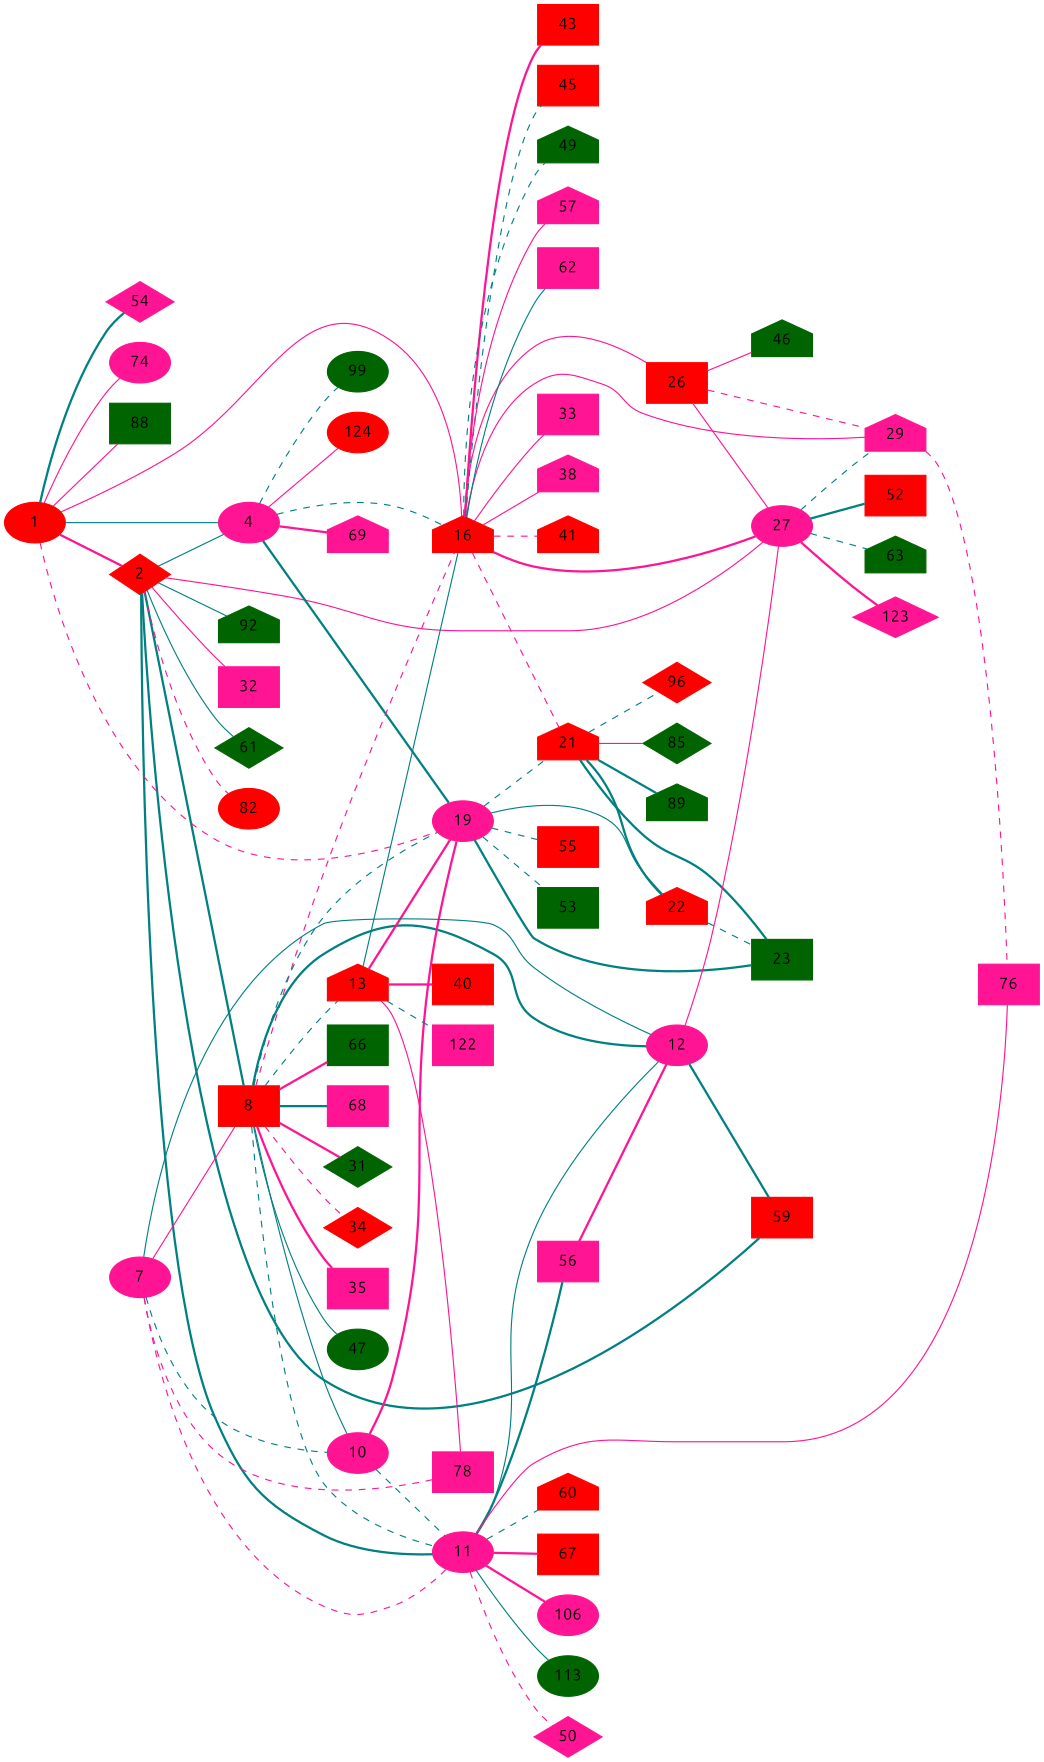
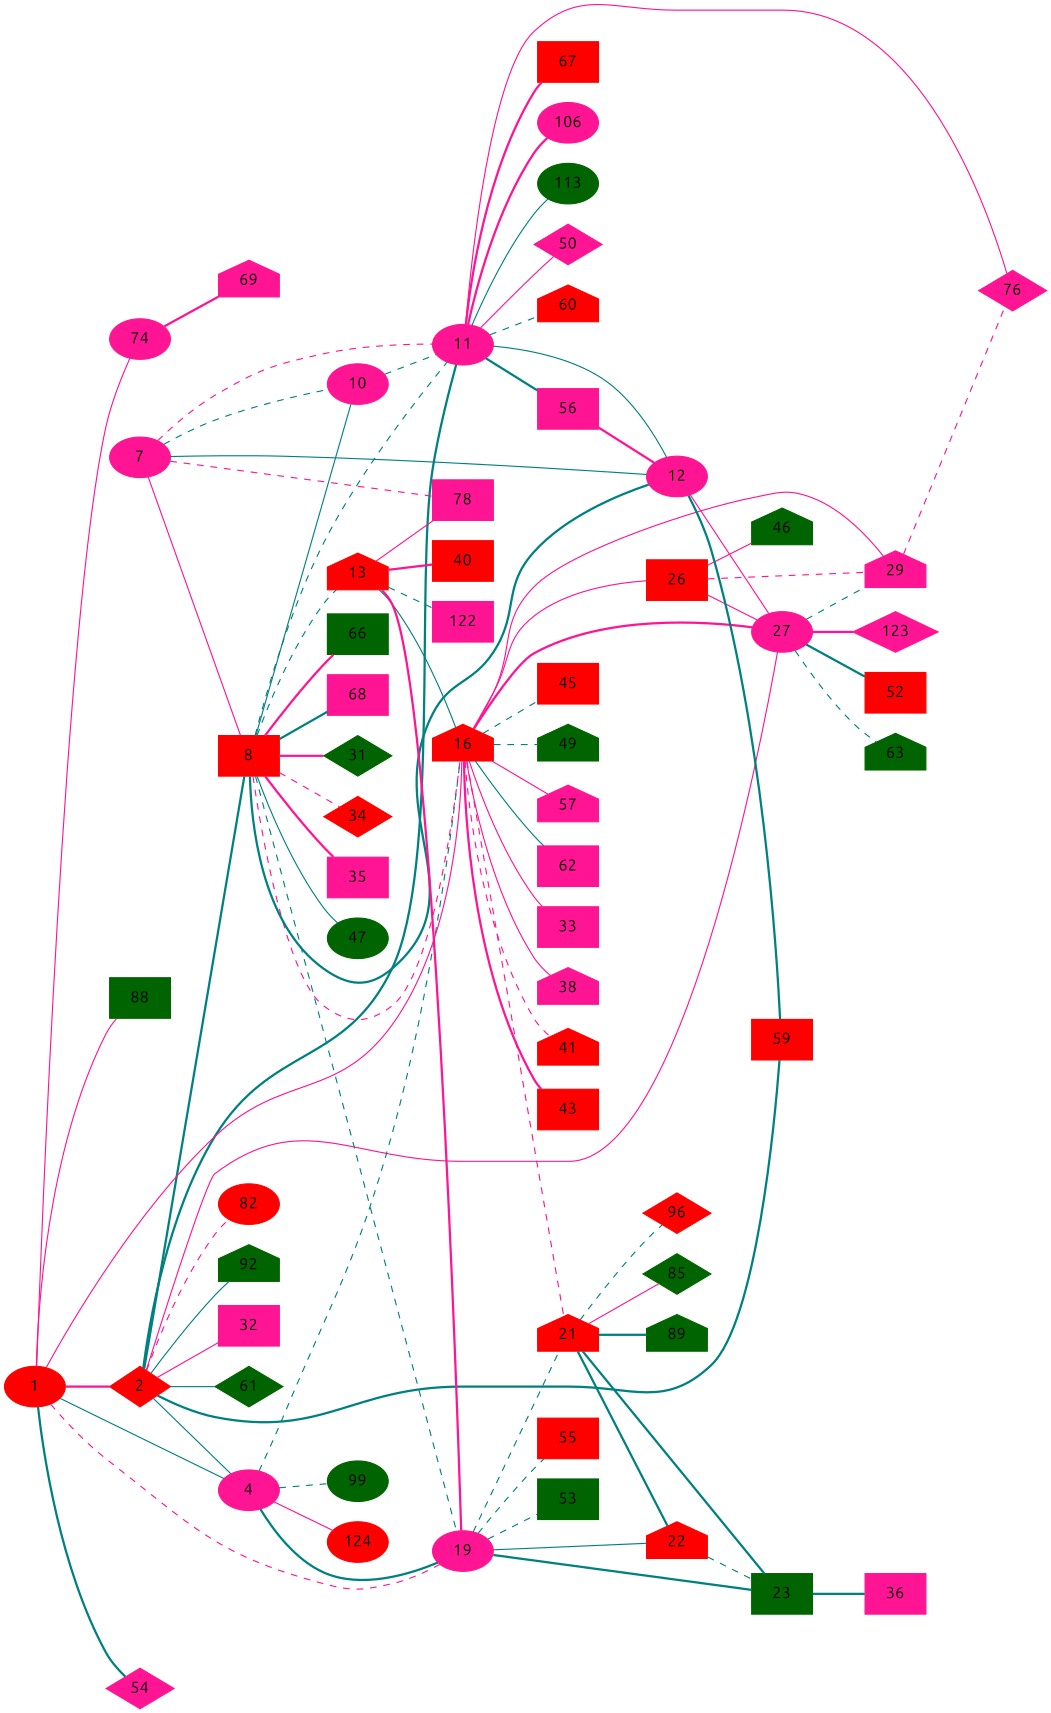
(303, 529) -> (191, 312)
(1009, 984) -> (1013, 291)
(420, 1155) -> none
none -> (895, 1594)
(503, 1654) -> (517, 292)
